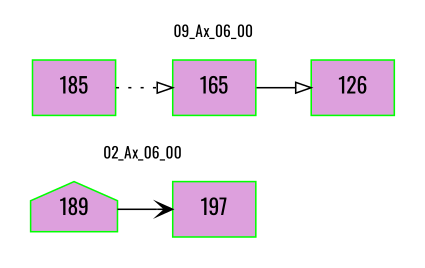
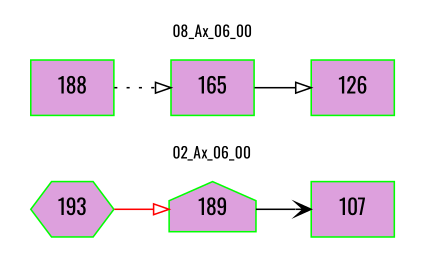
(213, 33) -> (213, 33)
(74, 88) -> (72, 88)
none -> (72, 209)
(214, 209) -> (353, 209)
